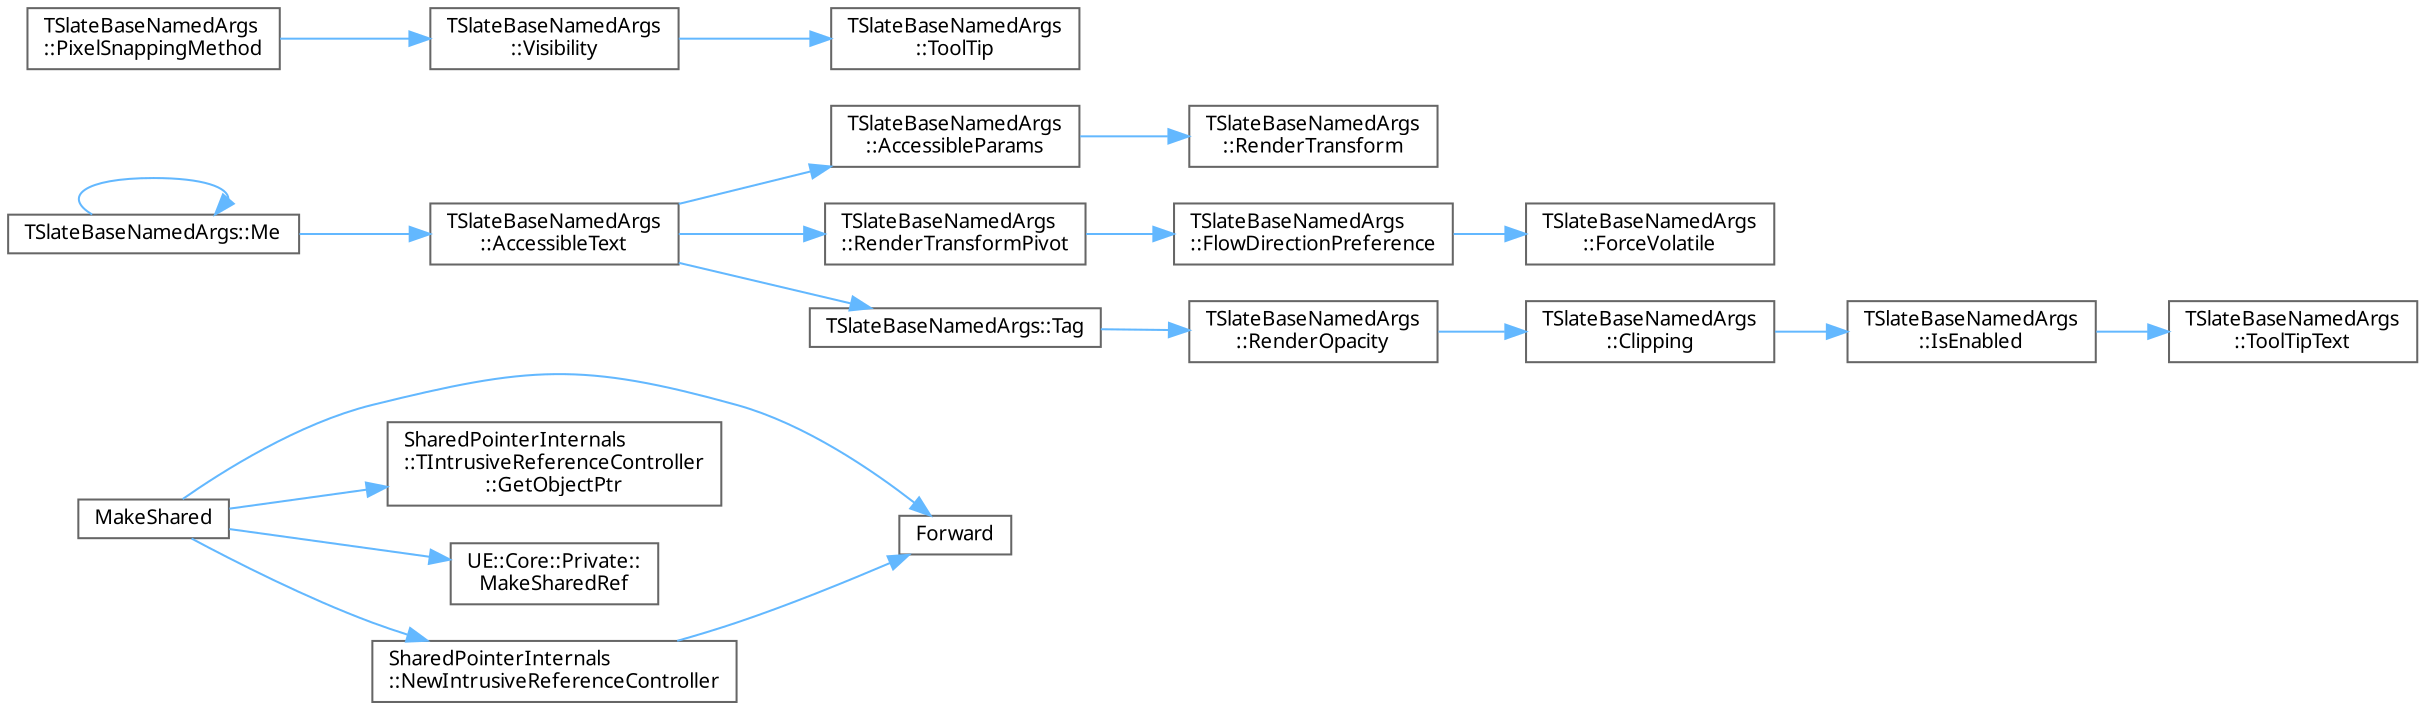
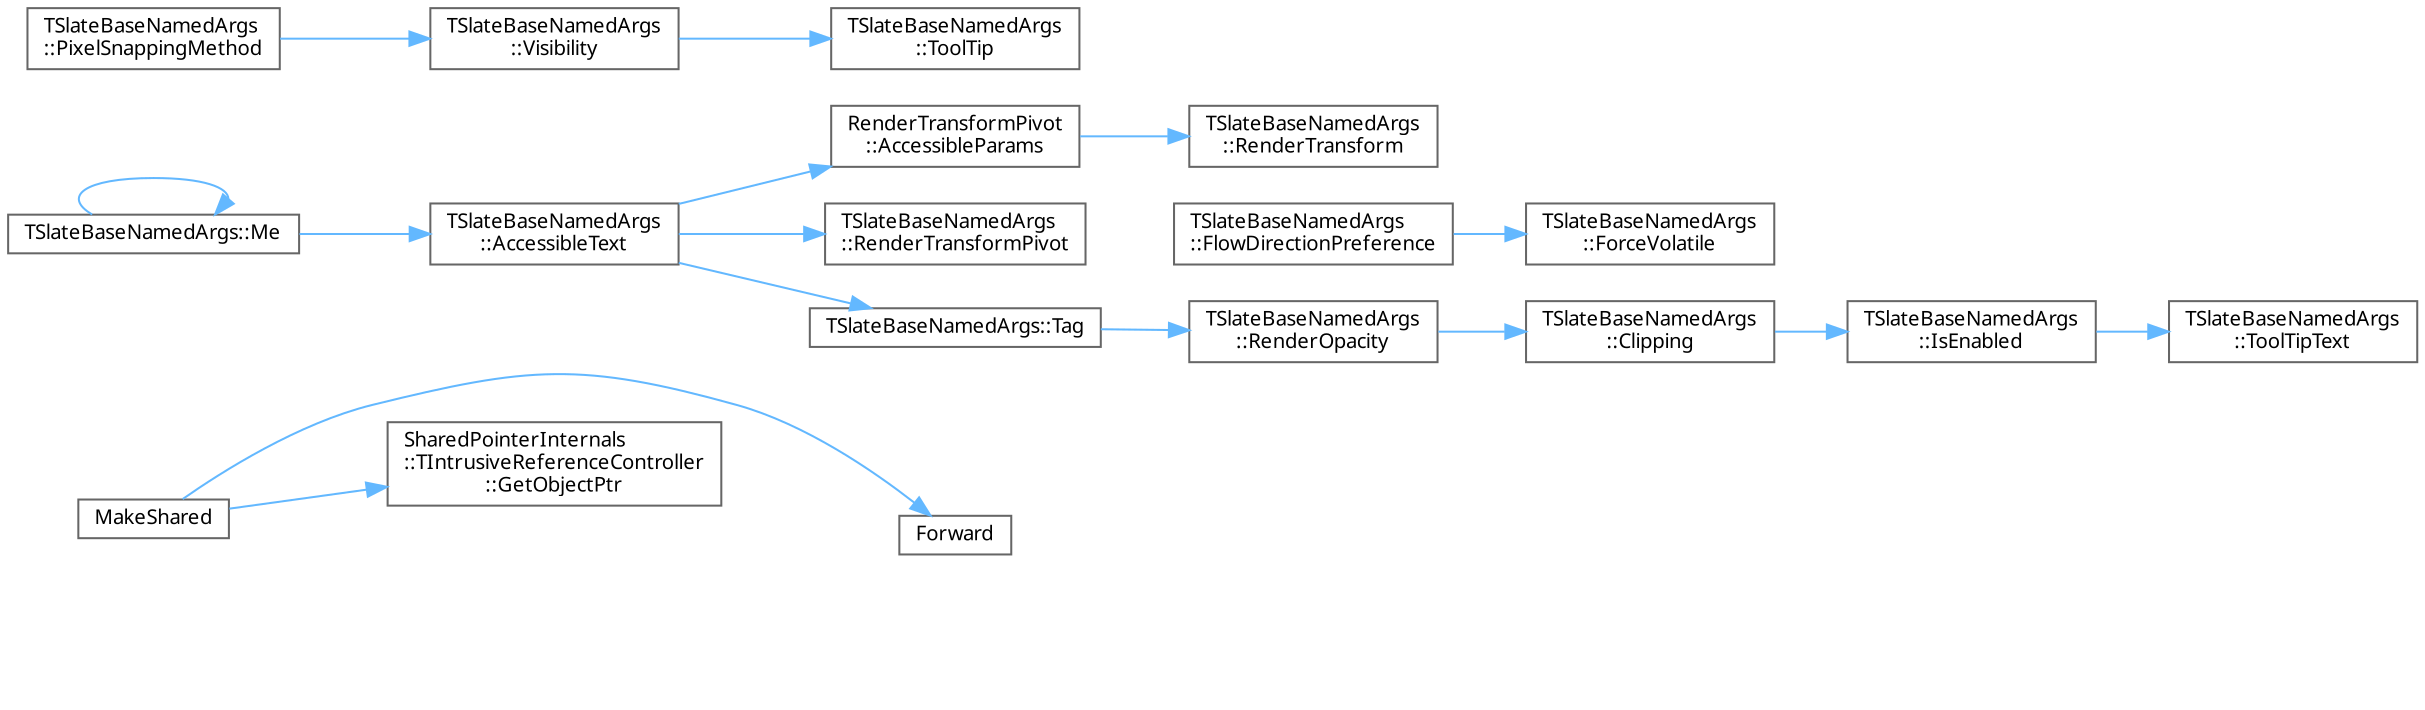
(955, 136) -> (955, 136)
(1120, 234) -> none
(554, 574) -> none
(554, 671) -> none
